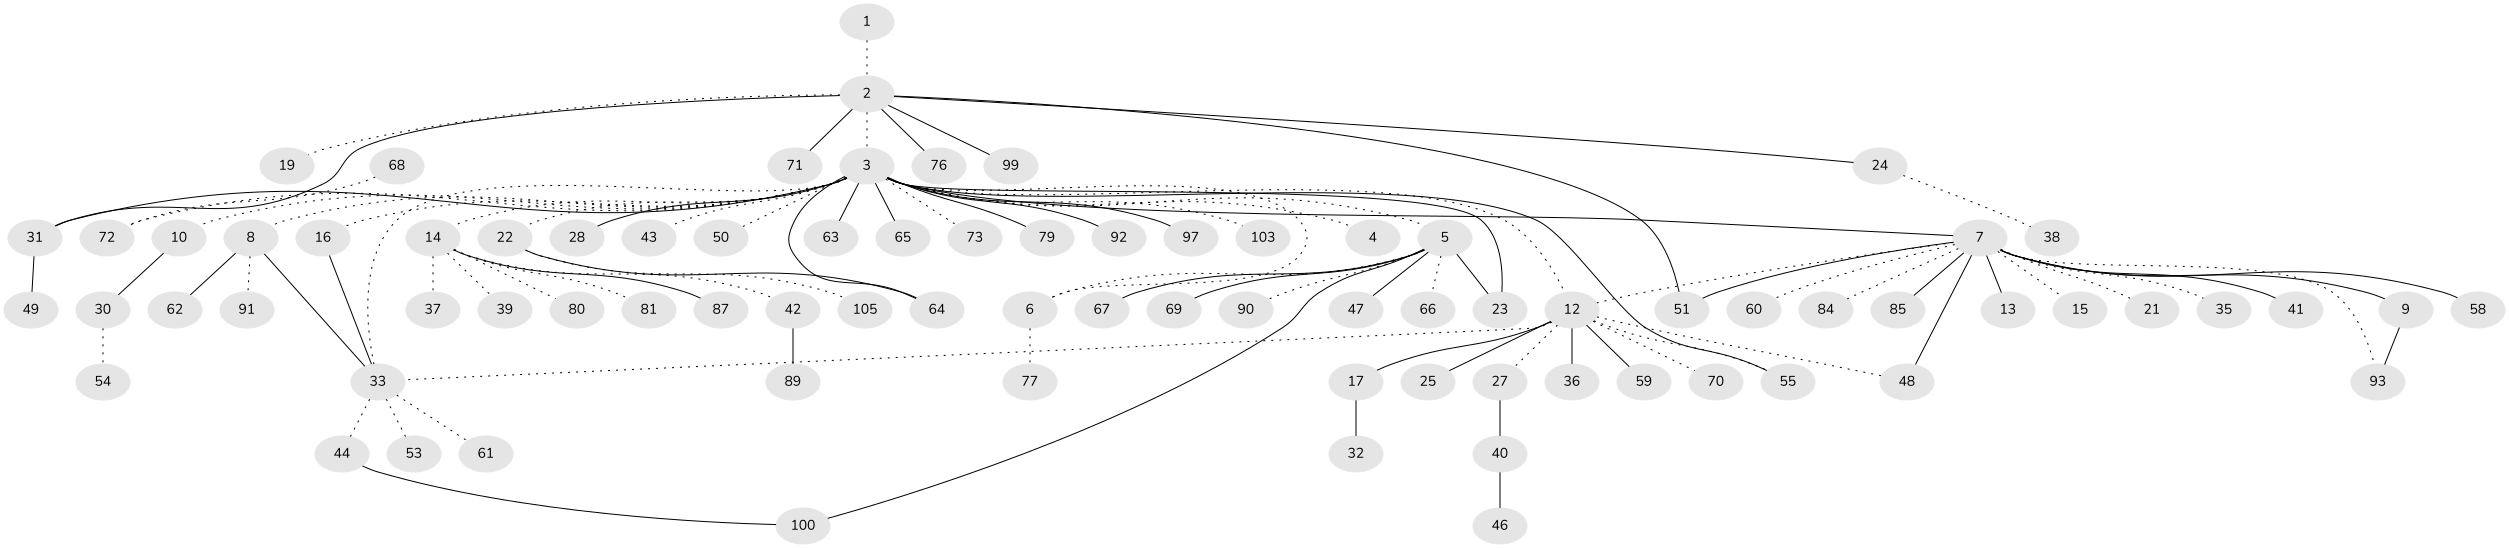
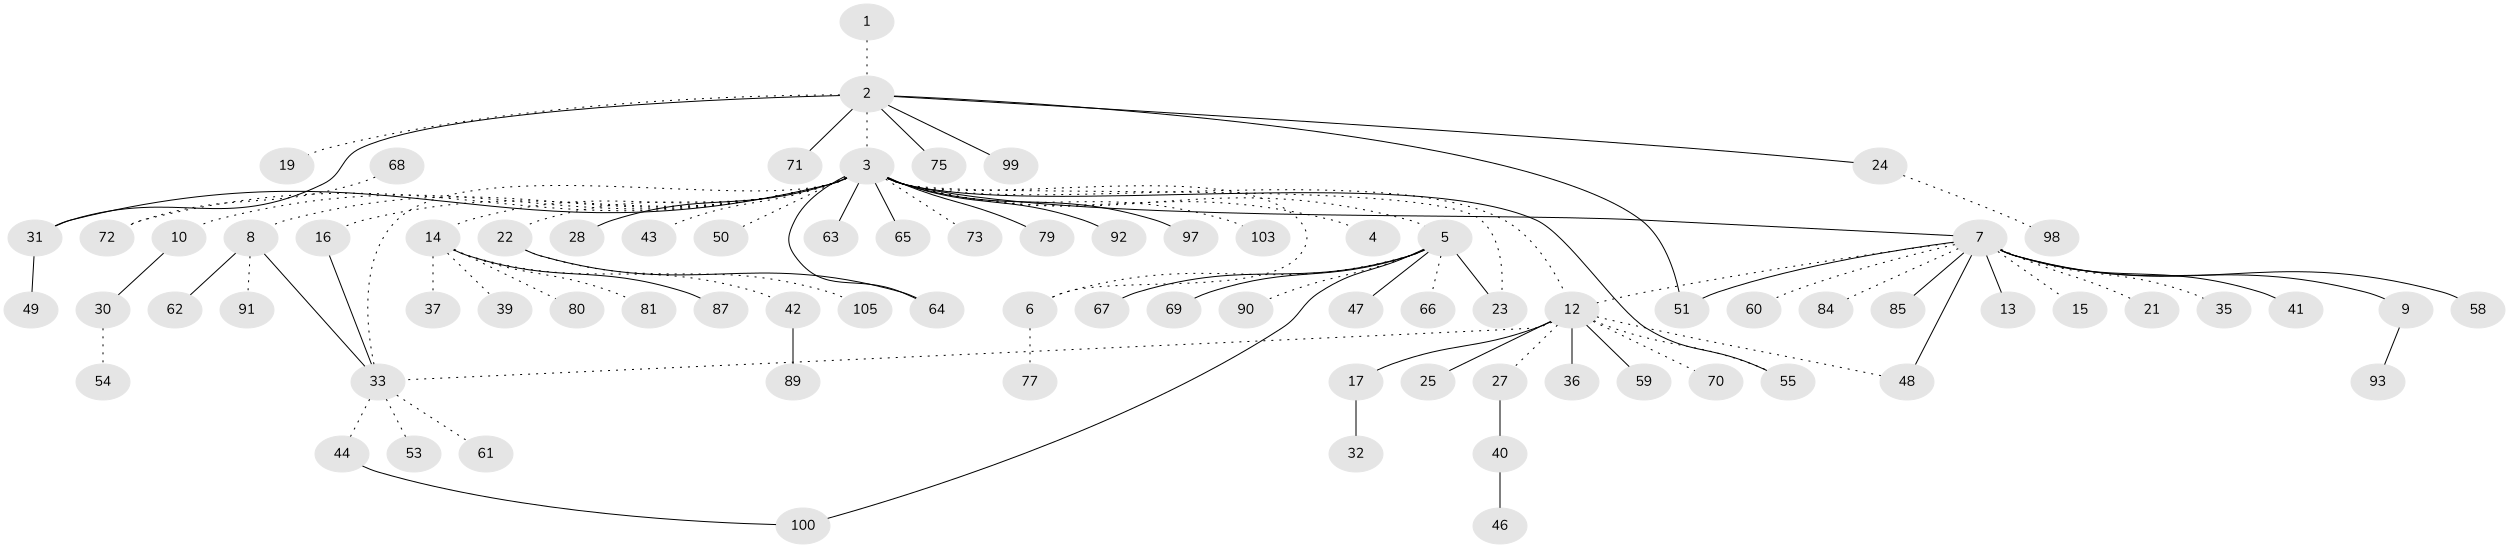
(939, 166) -> (939, 166)
(1223, 193) -> (1223, 193)
(2052, 238) -> (2052, 238)
(2210, 267) -> none
